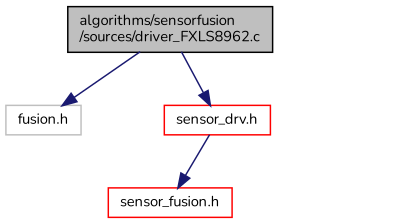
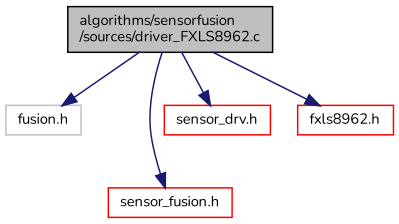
none -> (346, 120)
(198, 155) -> (150, 113)
